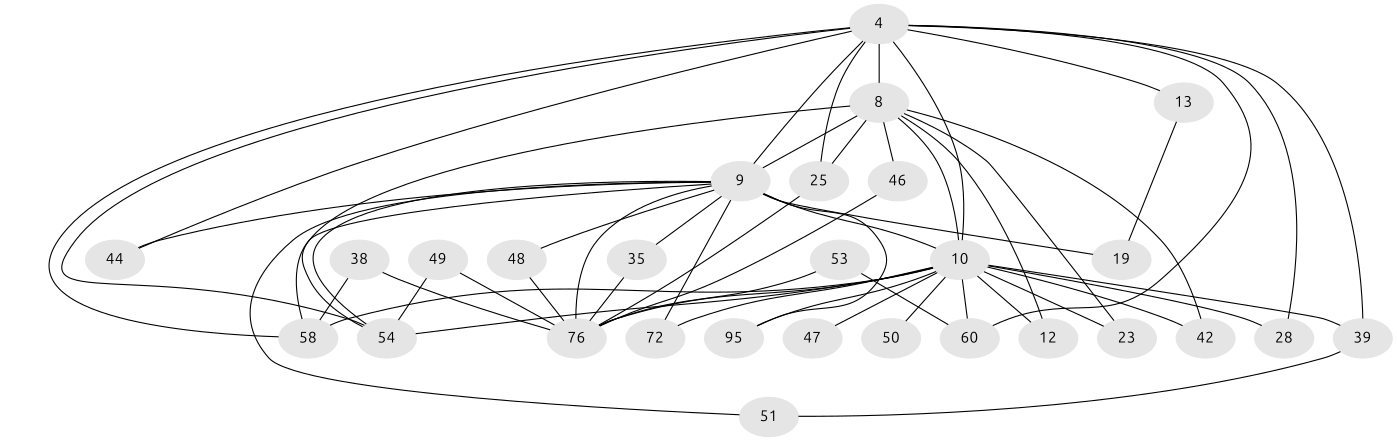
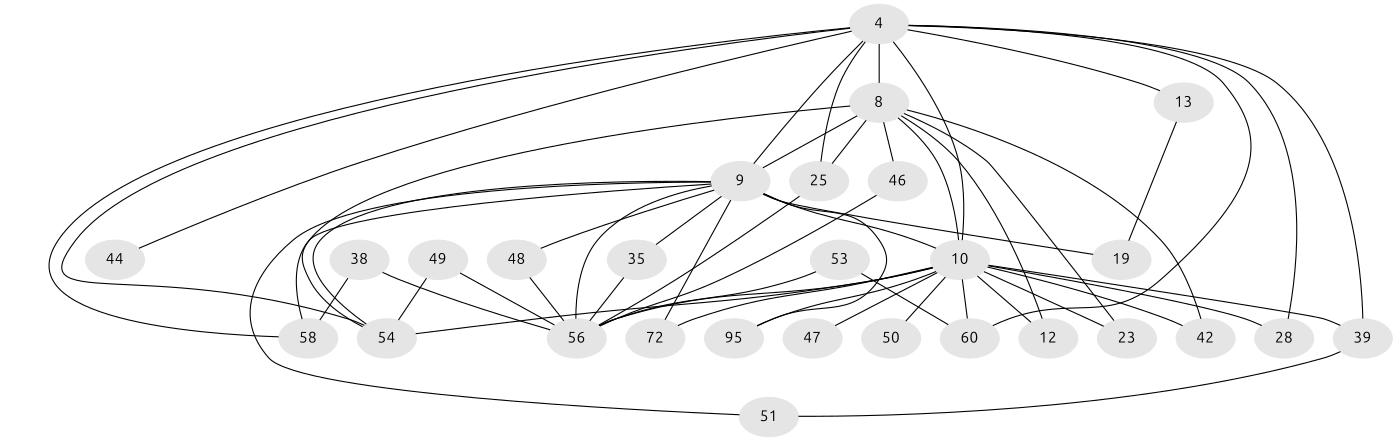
(336, 207) -> none
(631, 290) -> none
(577, 338) -> (577, 338)
